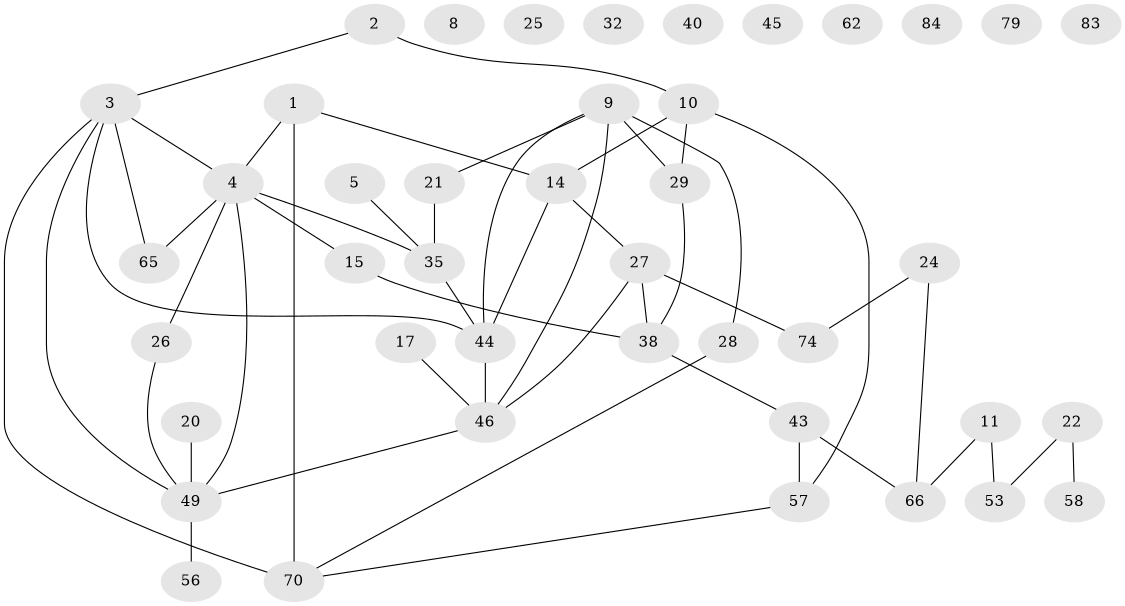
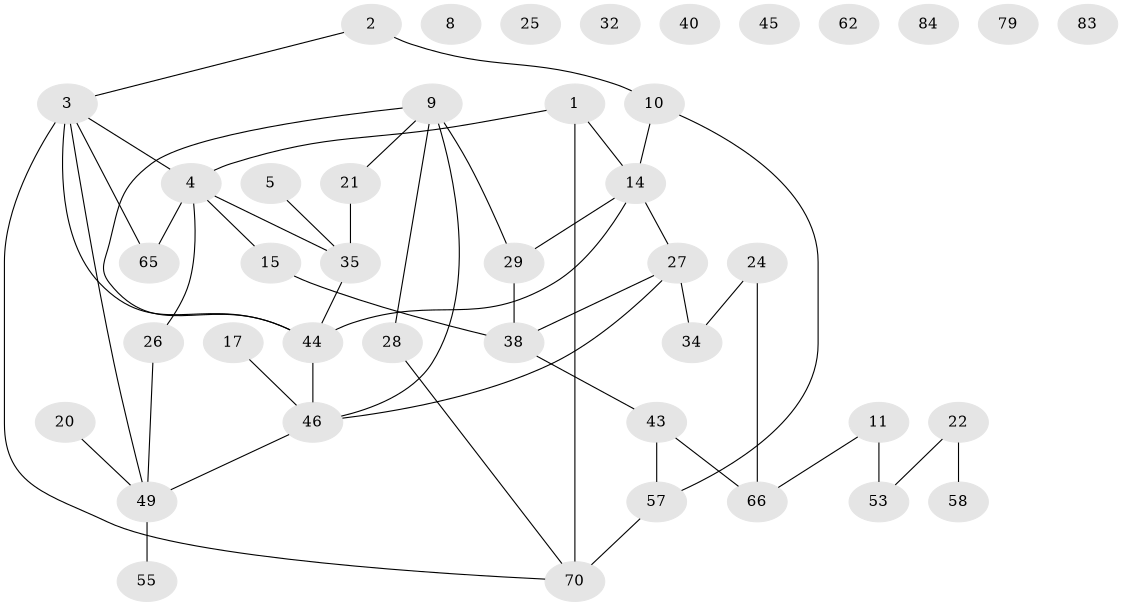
(684, 151) -> (583, 218)
(808, 343) -> (692, 343)
(246, 348) -> none
(191, 582) -> (147, 582)
